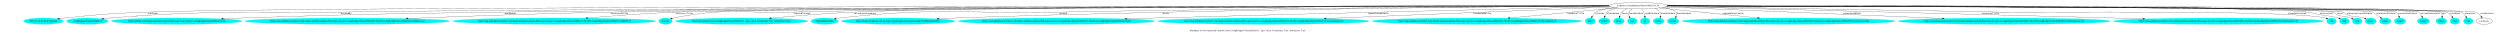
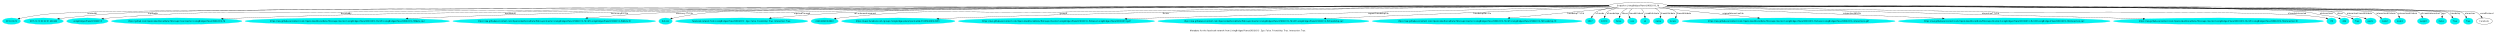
none -> (12, 21)
